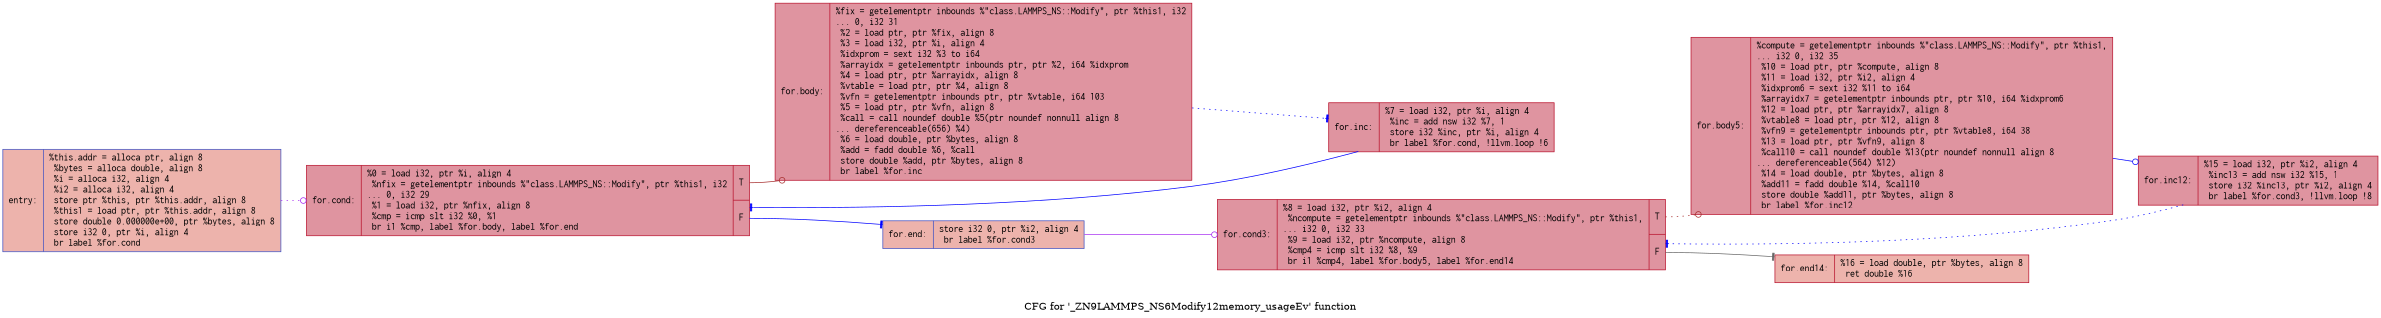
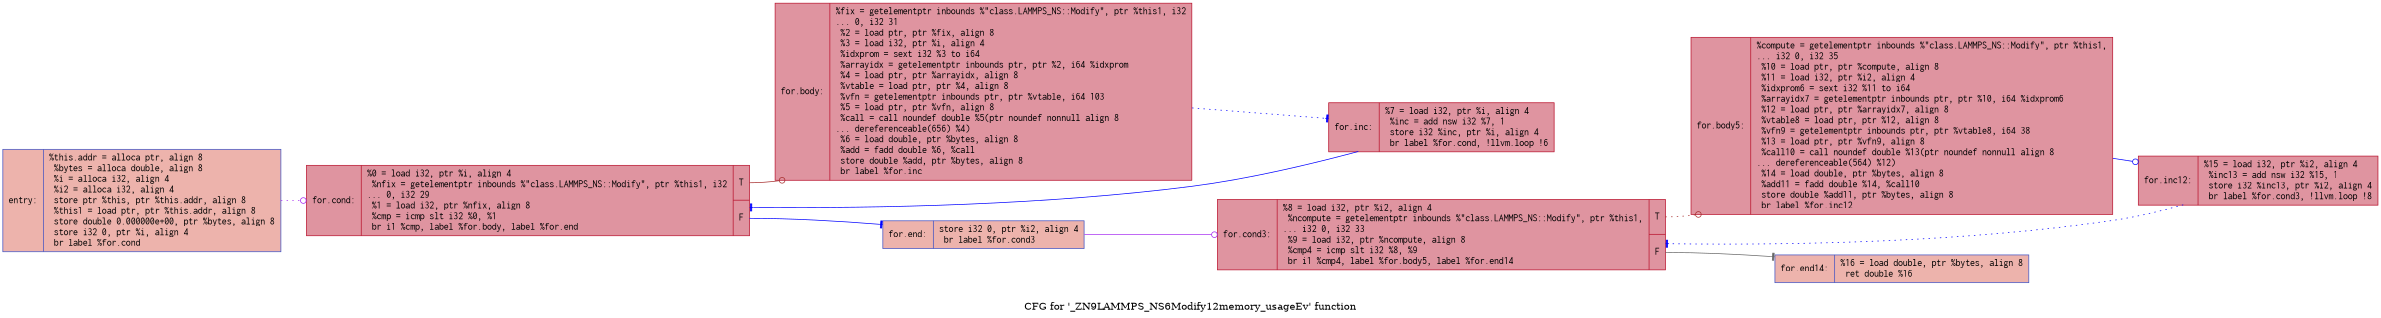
(1902, 269) -> (1902, 269)
